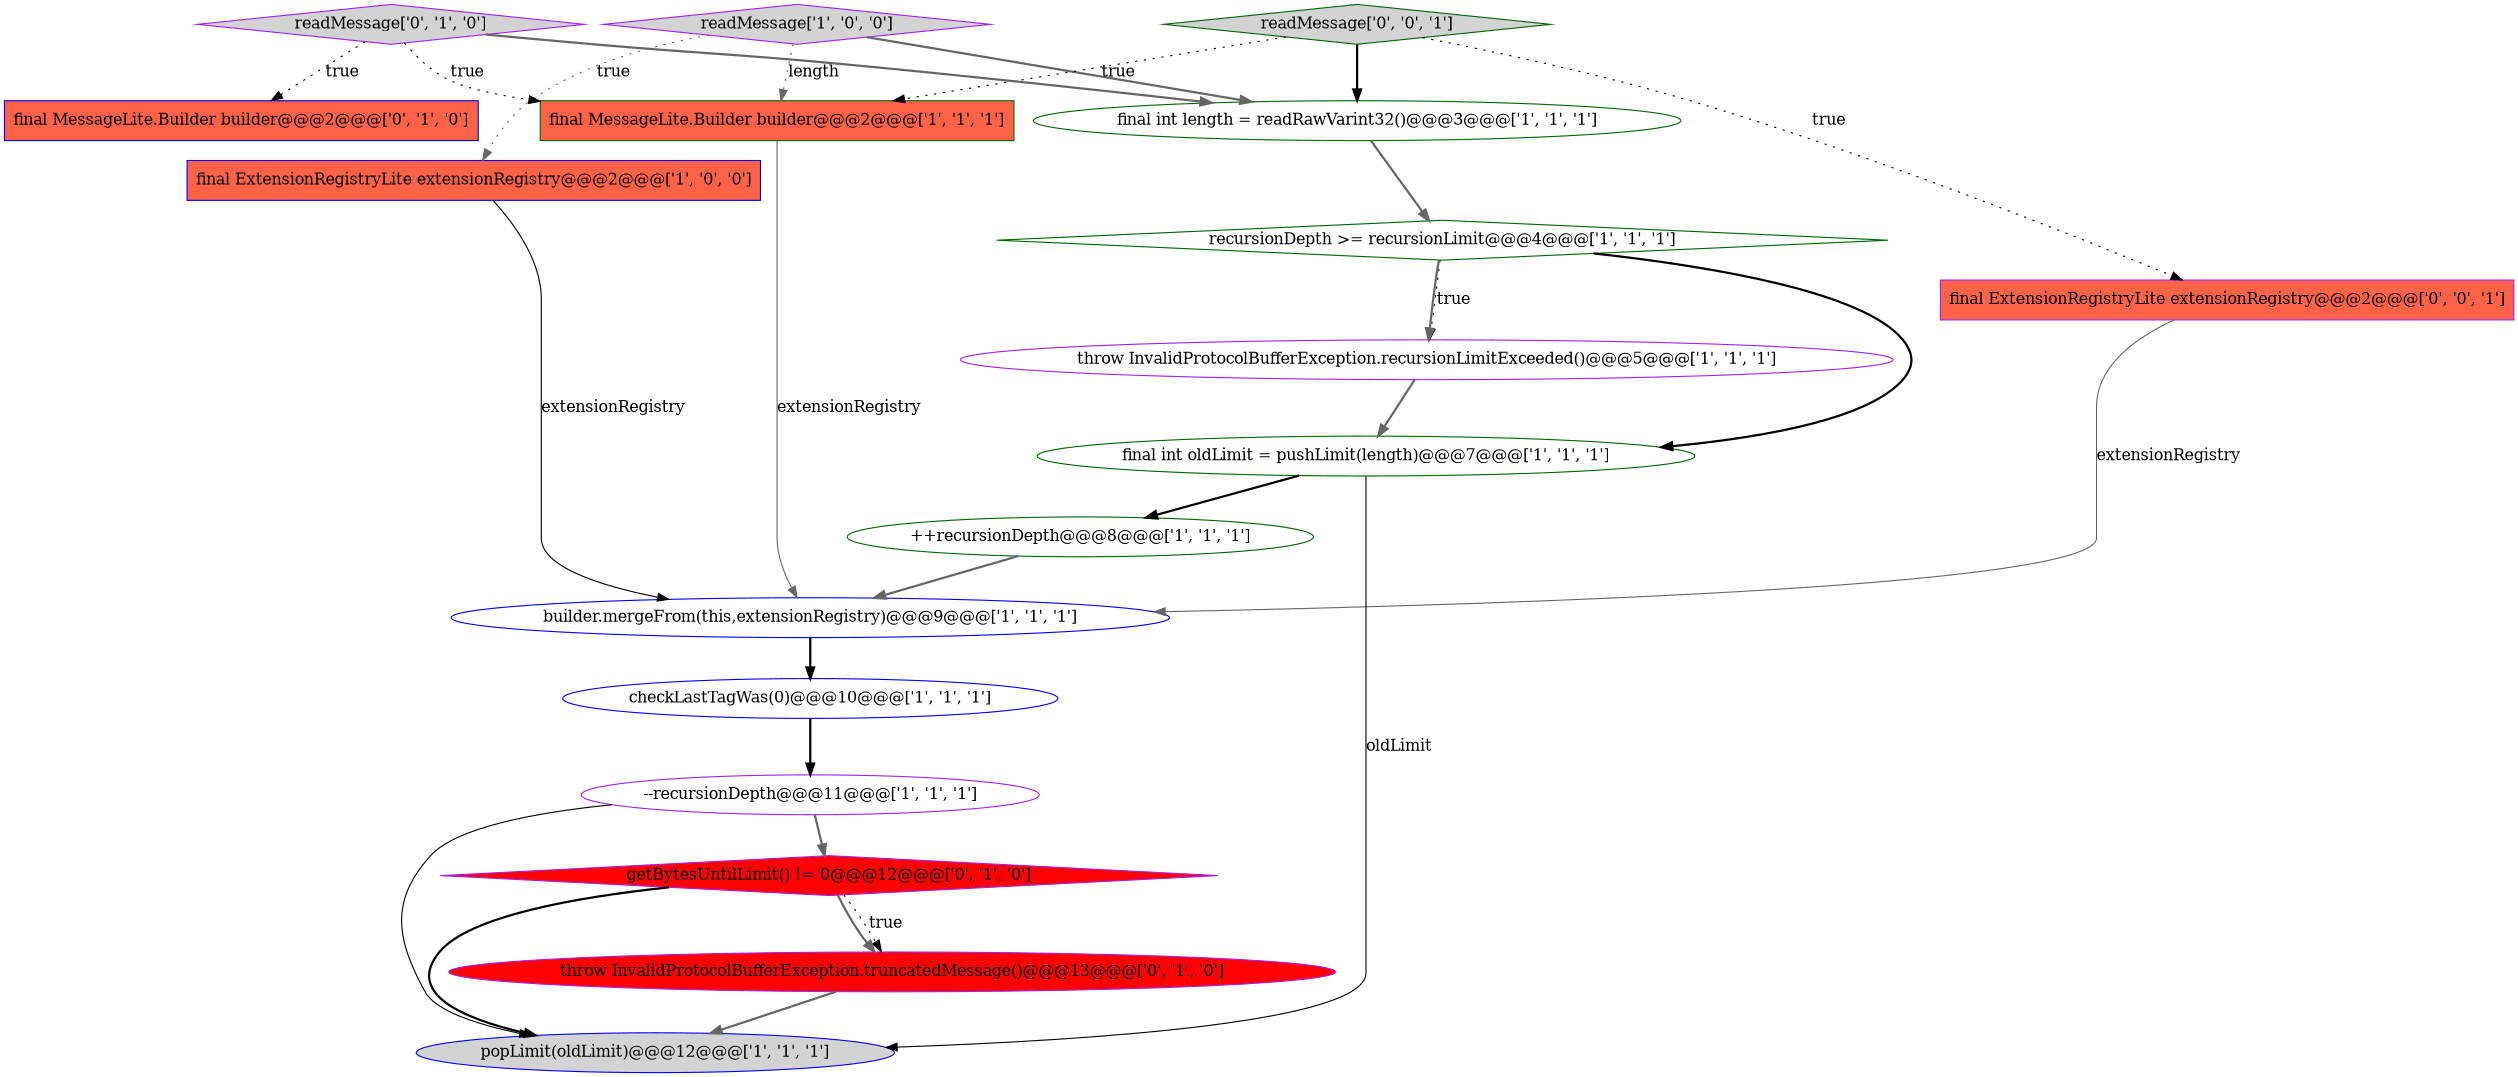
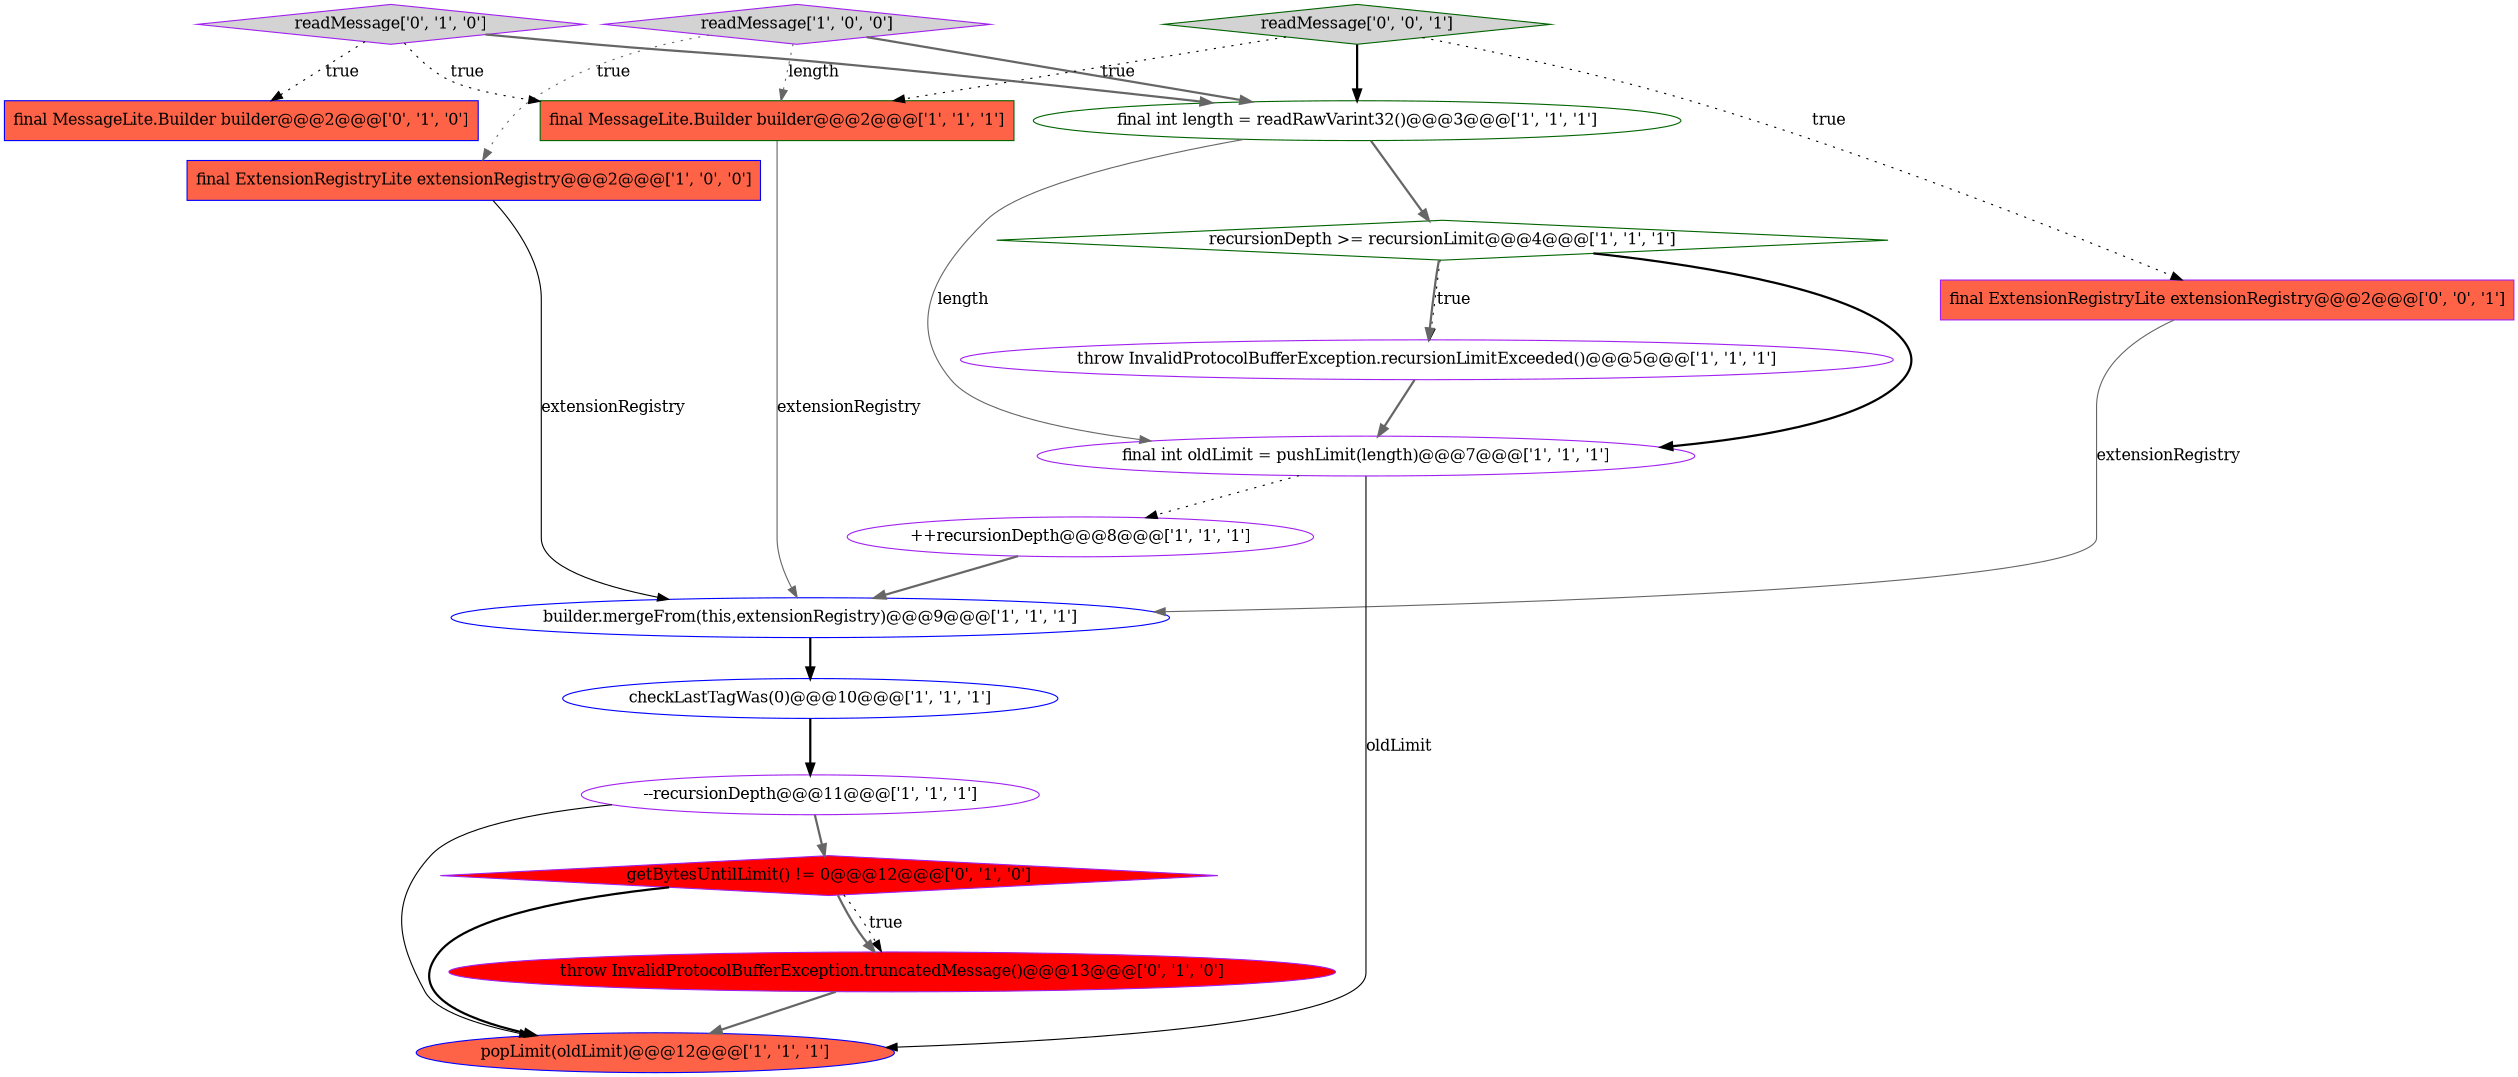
none -> (950, 263)
(1366, 456) -> (1366, 456)
(1228, 495) -> (1228, 495)
(1080, 537) -> (1080, 537)
(655, 1053) -> (655, 1053)
